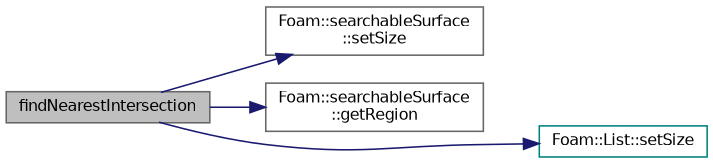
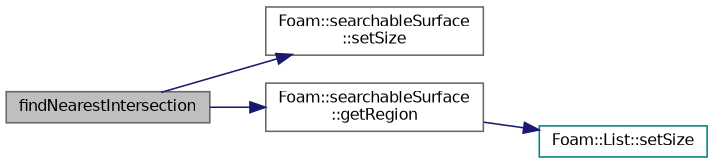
(340, 150) -> (504, 125)
